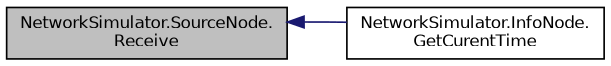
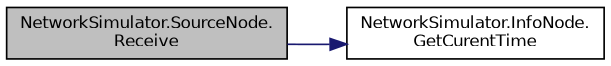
(325, 22) -> (309, 44)
